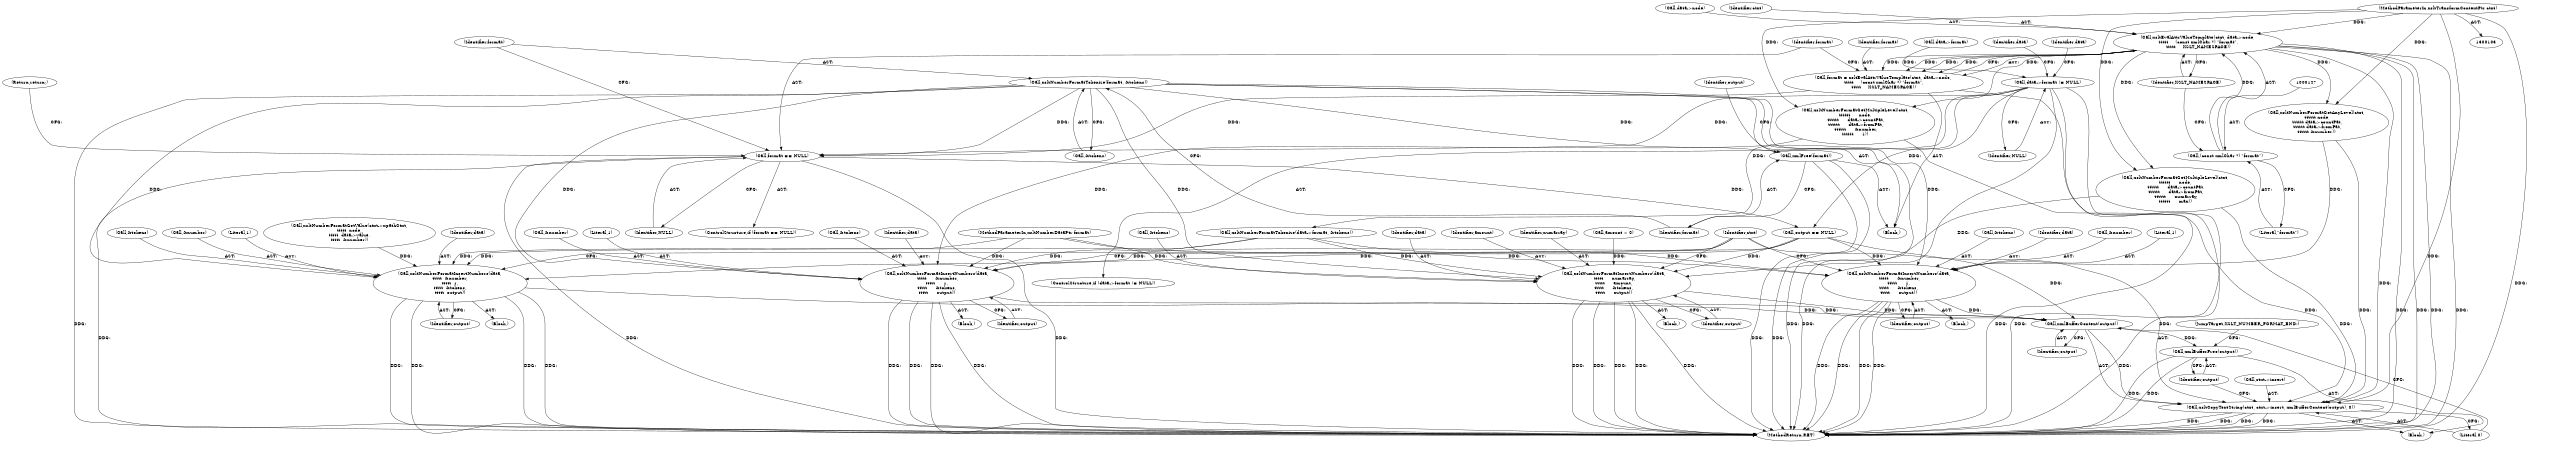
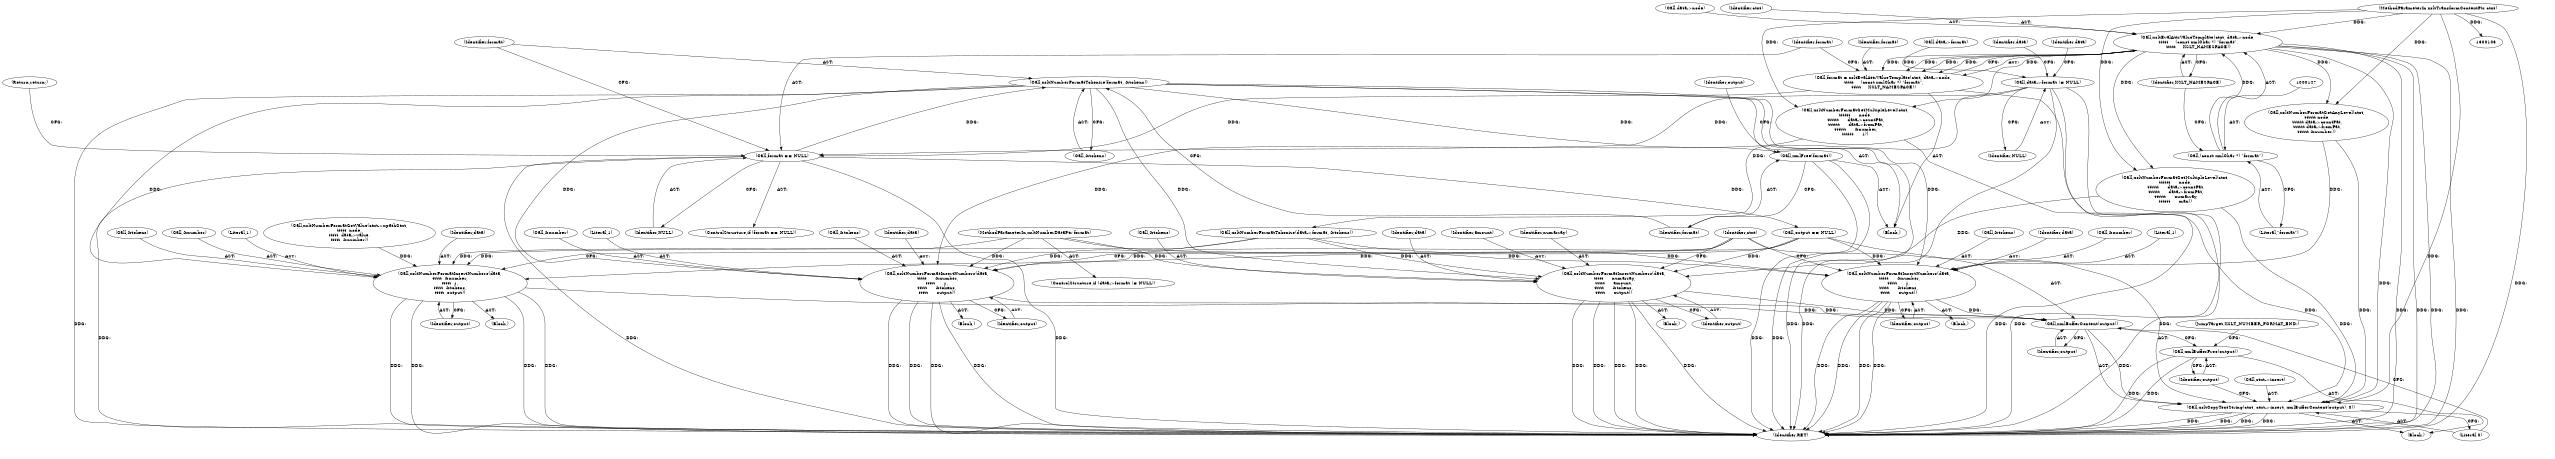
(2477, 22) -> (2477, 22)
(959, 149) -> (918, 112)
(1558, 152) -> (1068, 257)
(1900, 153) -> none
(1614, 233) -> none
(2057, 283) -> (2057, 283)
(2191, 338) -> (2191, 338)
(1791, 435) -> (1791, 435)
